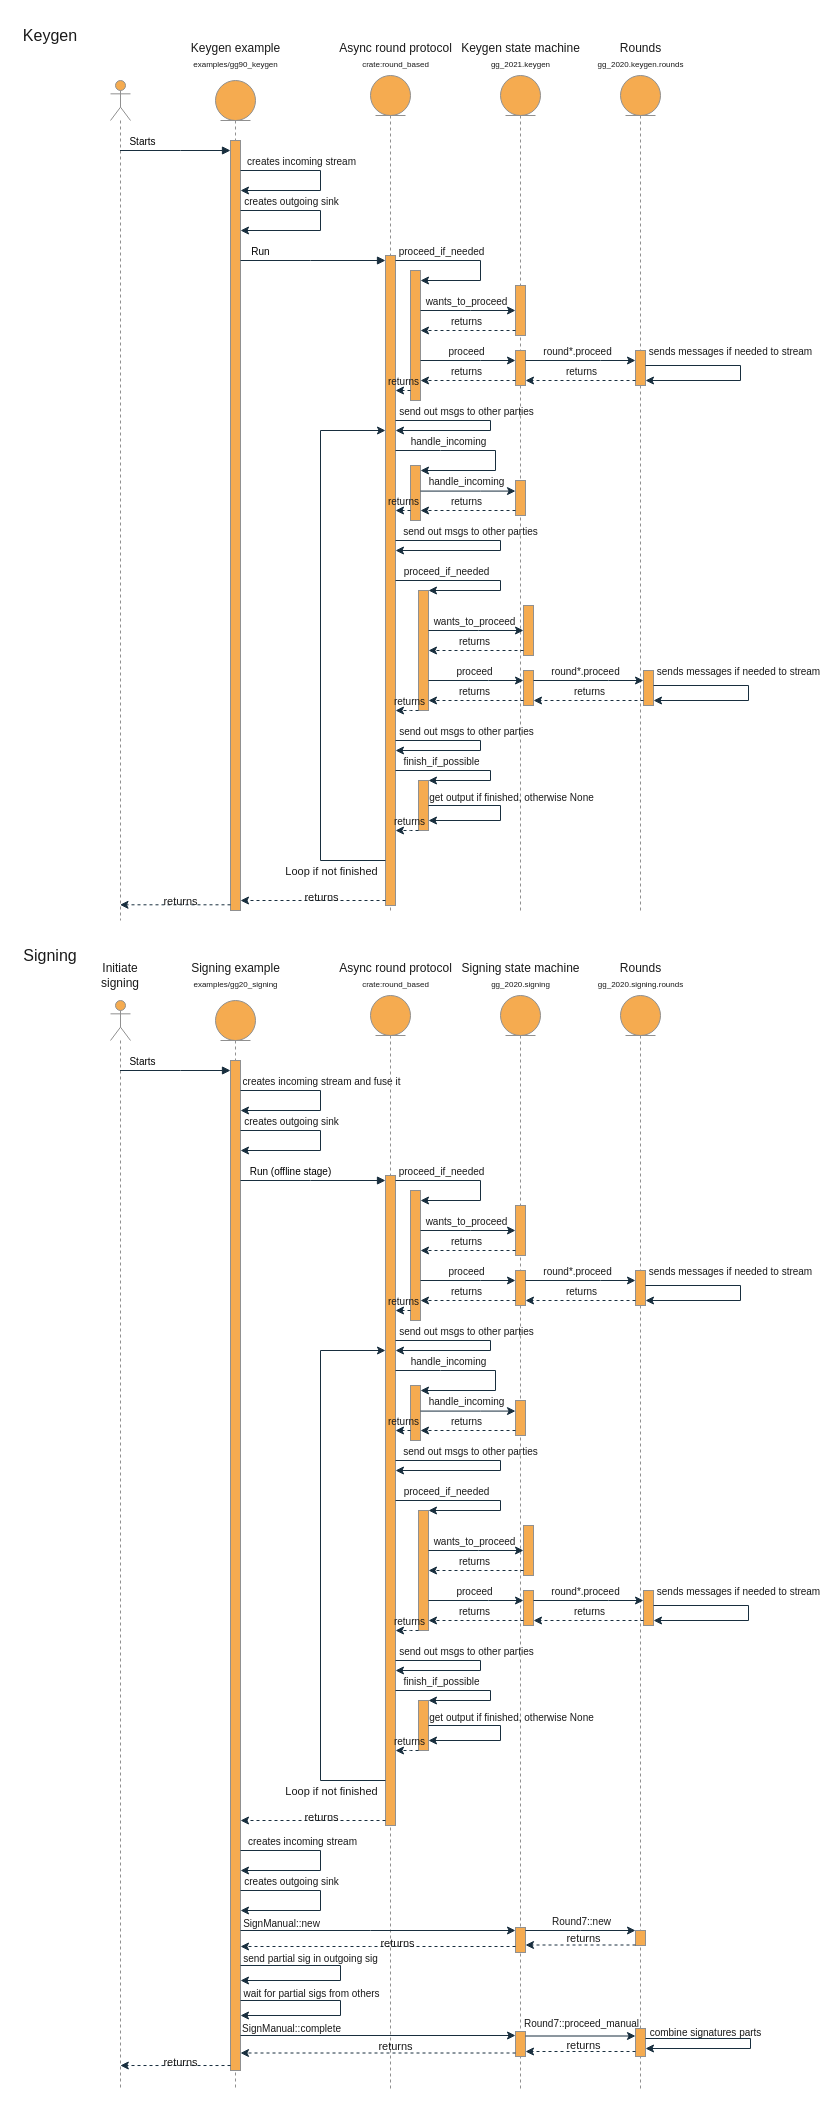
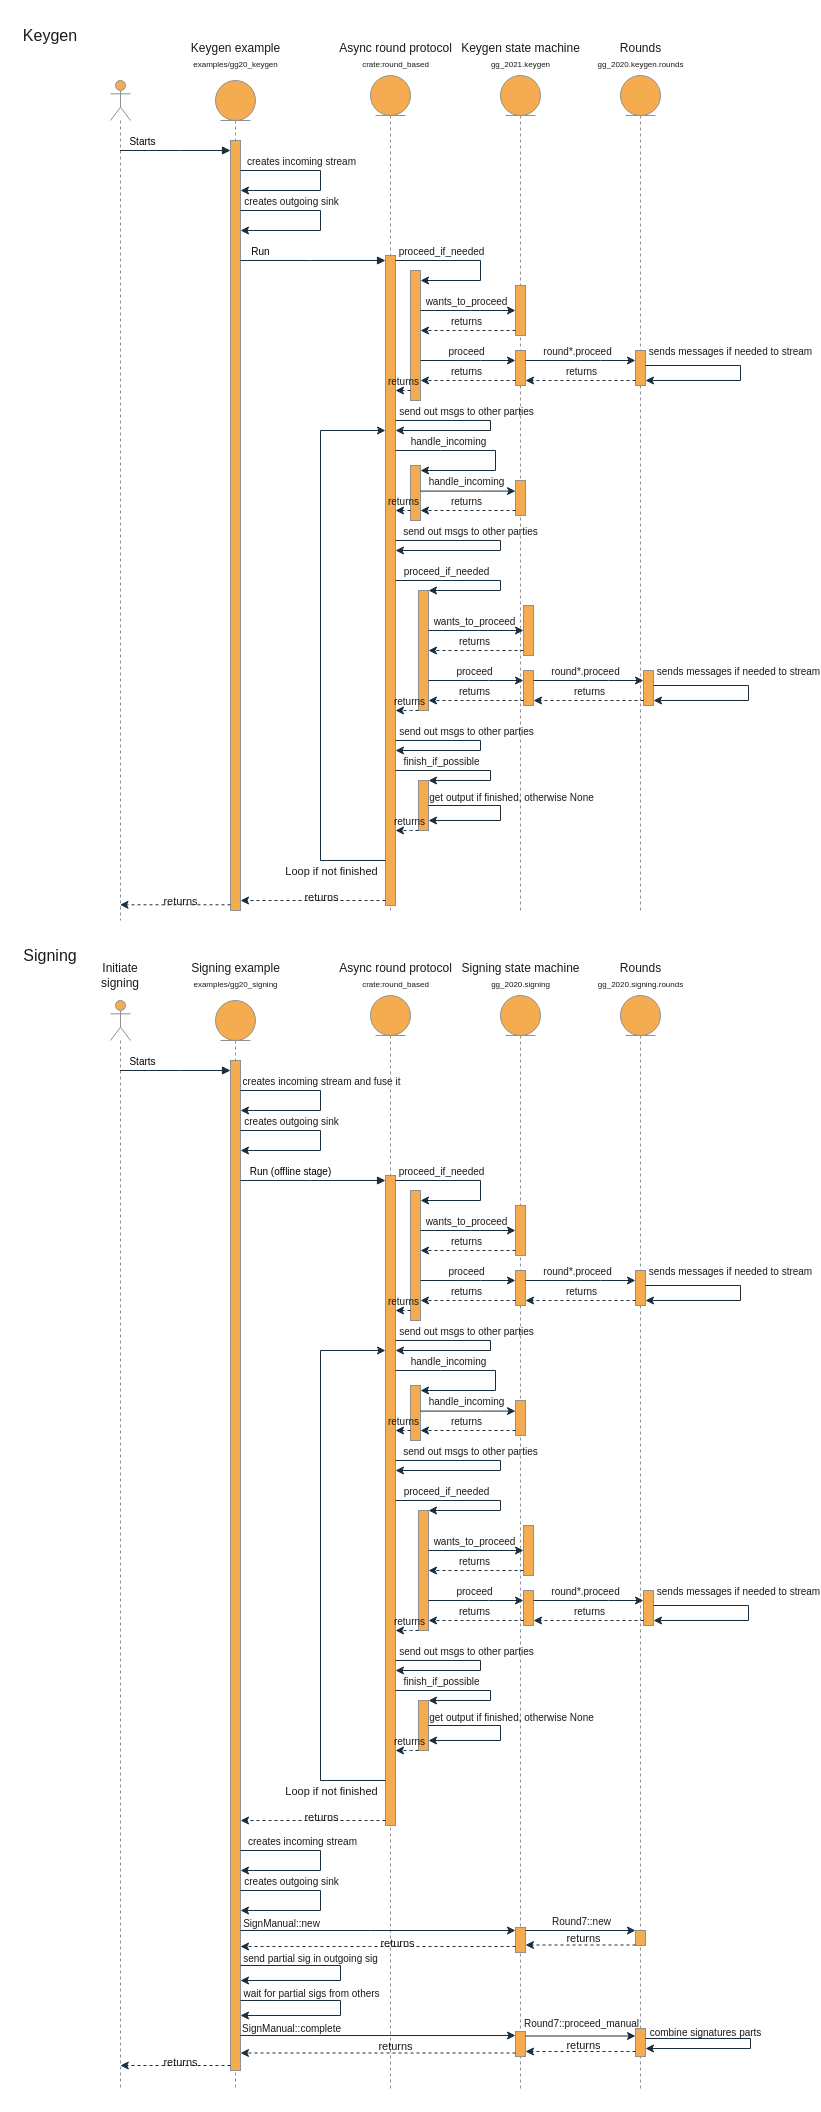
(236, 56) -> (236, 56)
